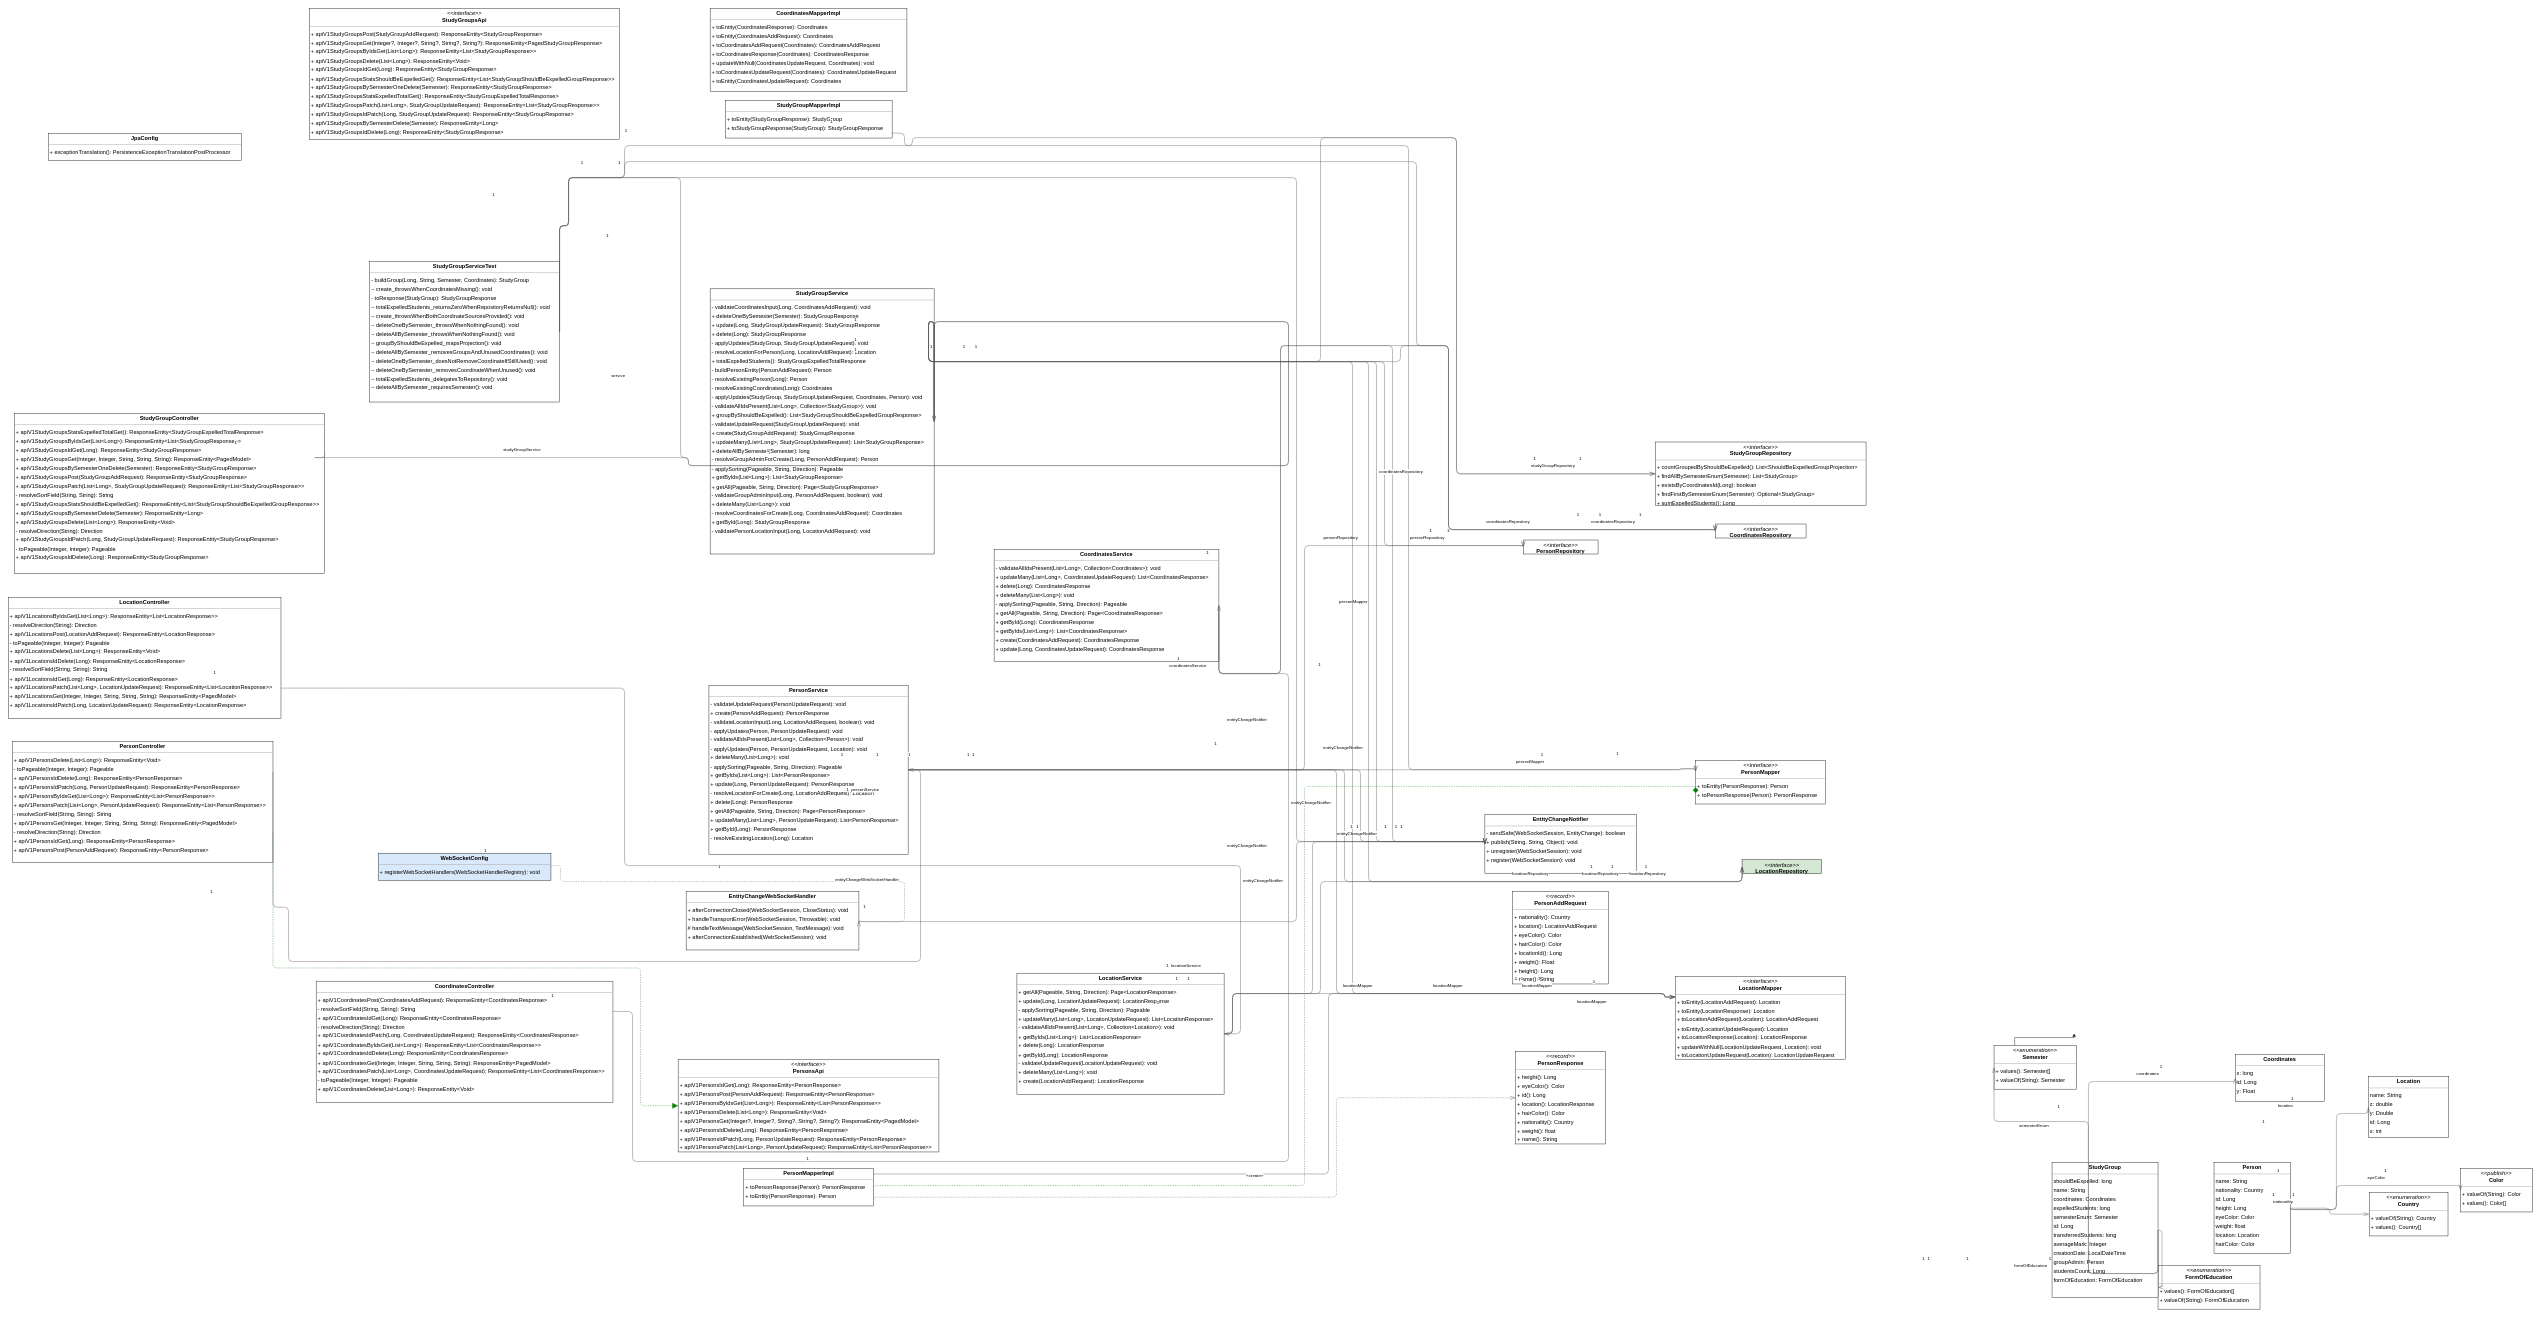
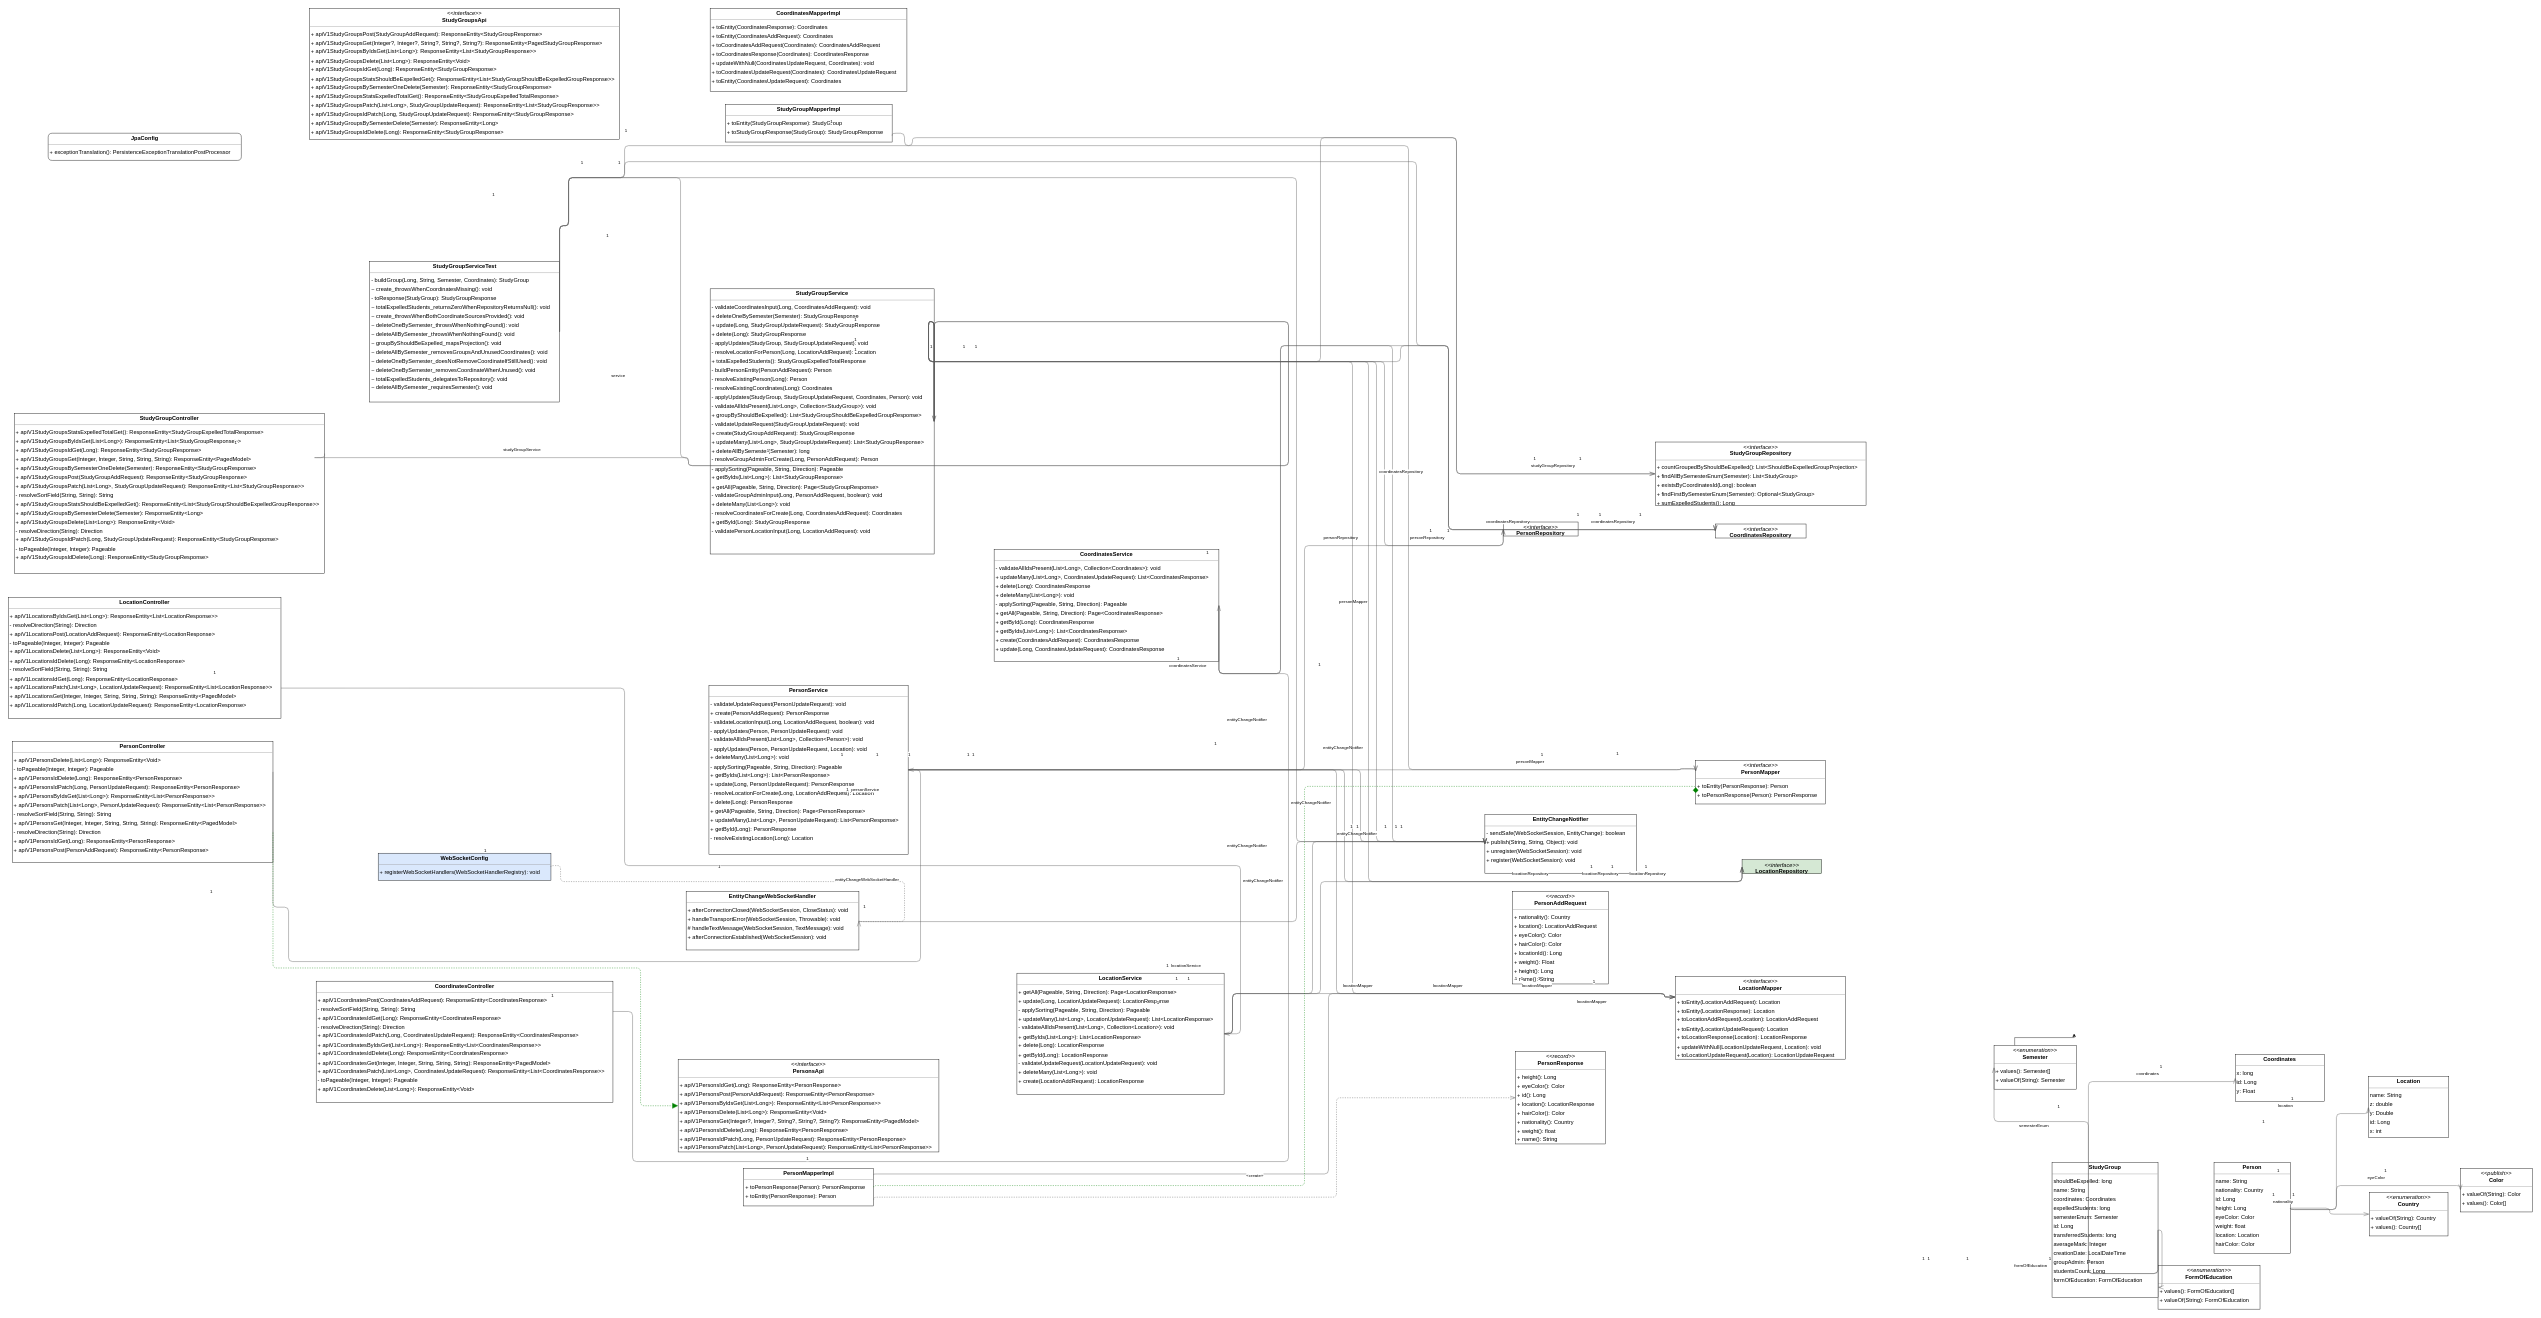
(809, 119) -> (809, 123)
(145, 147) -> (145, 147)
(1561, 547) -> (1541, 529)
